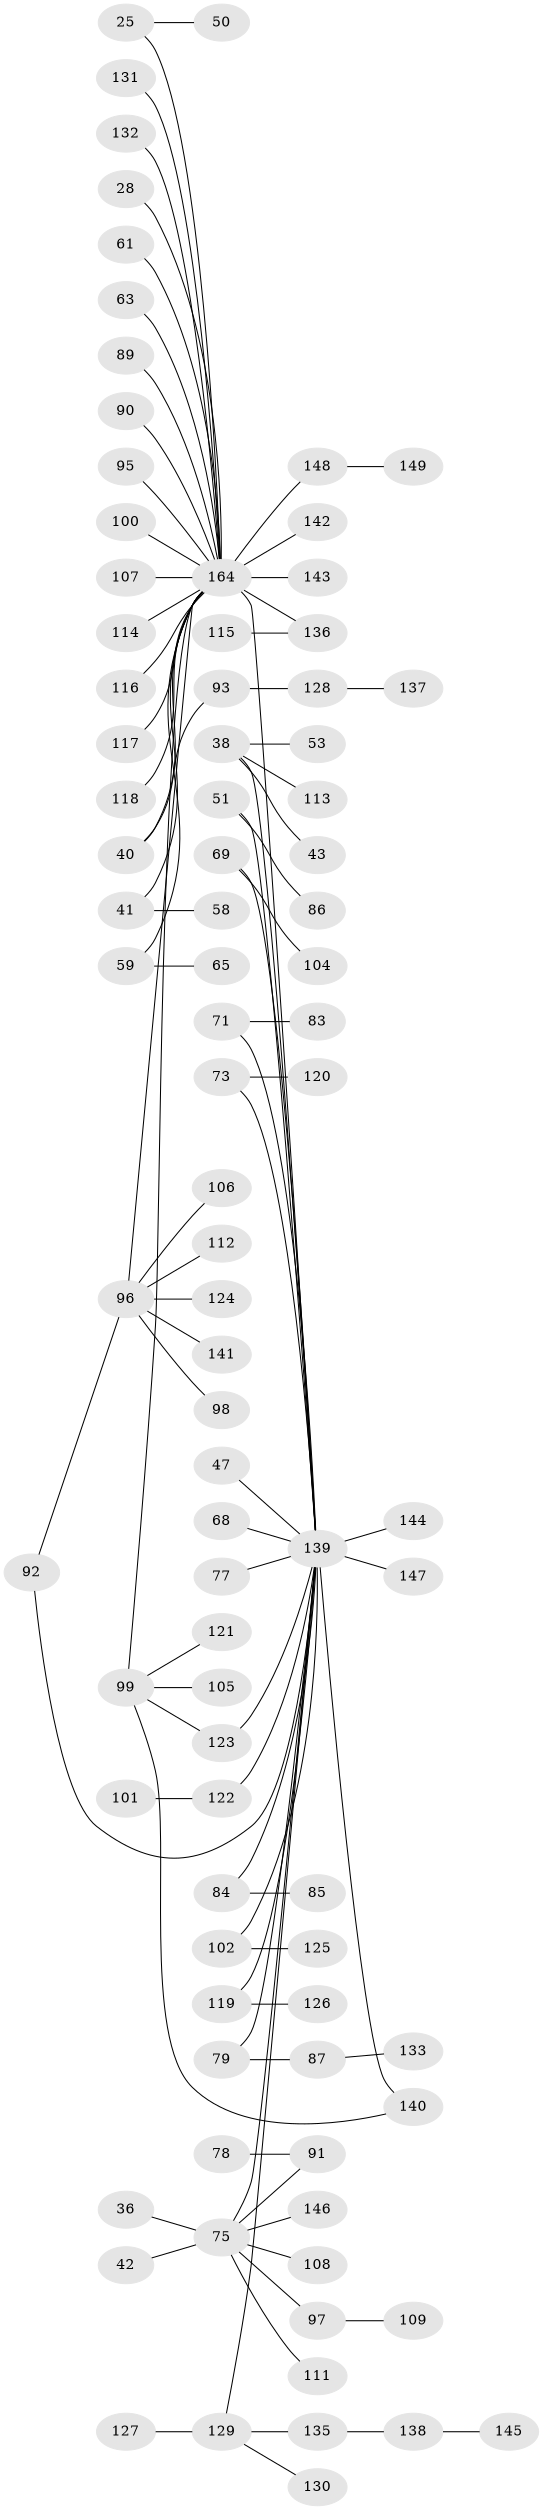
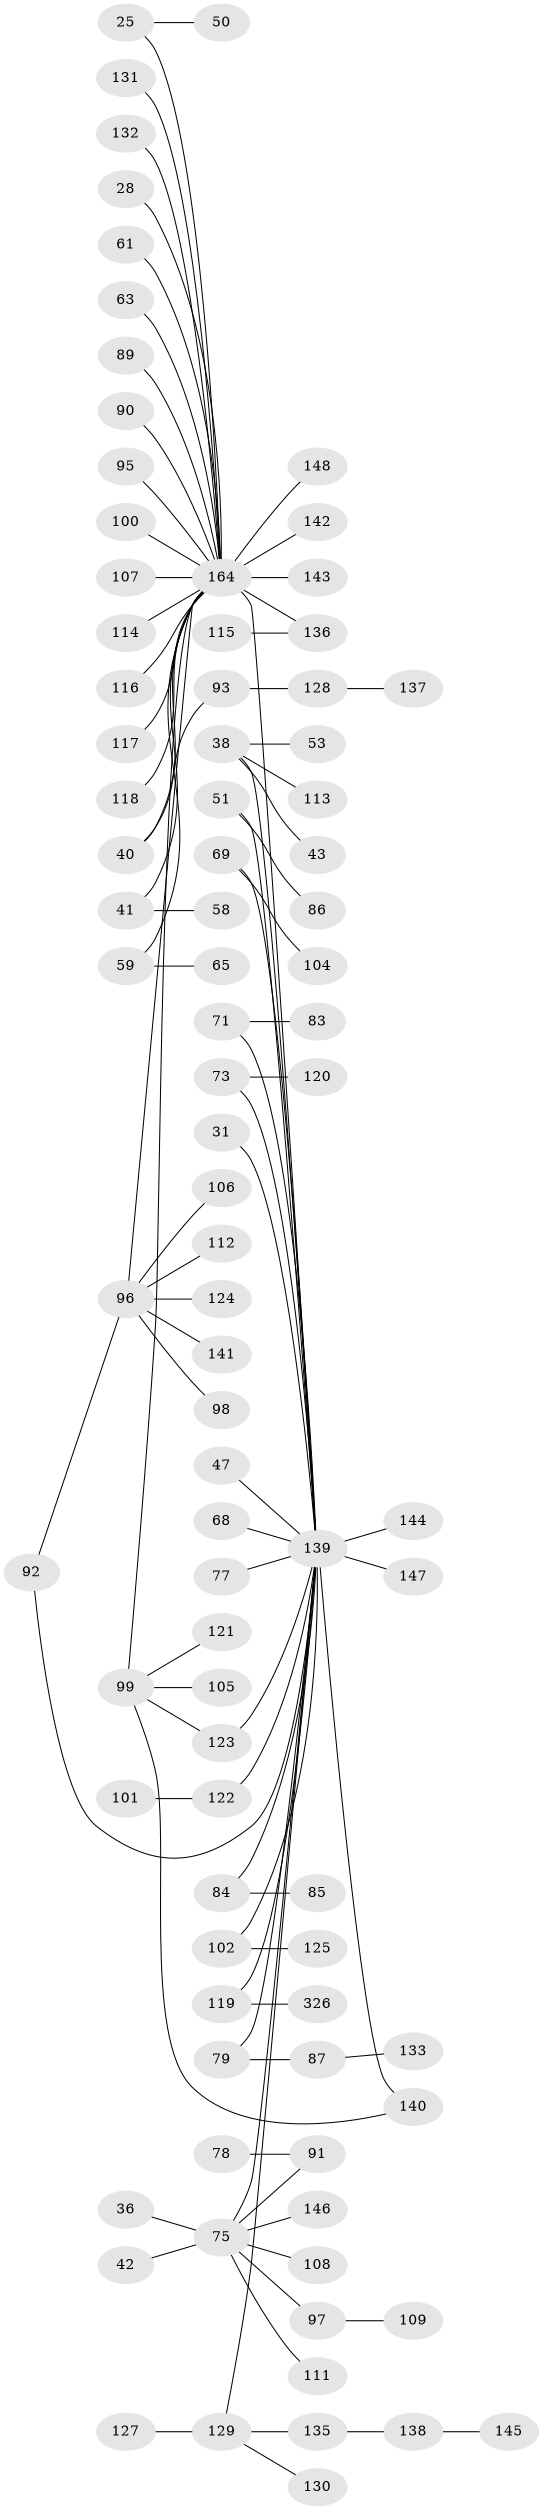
(413, 467) -> none
none -> (222, 1133)
(318, 2004) -> (318, 2004)
